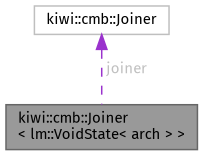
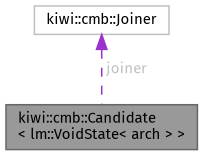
(102, 127) -> (102, 127)
